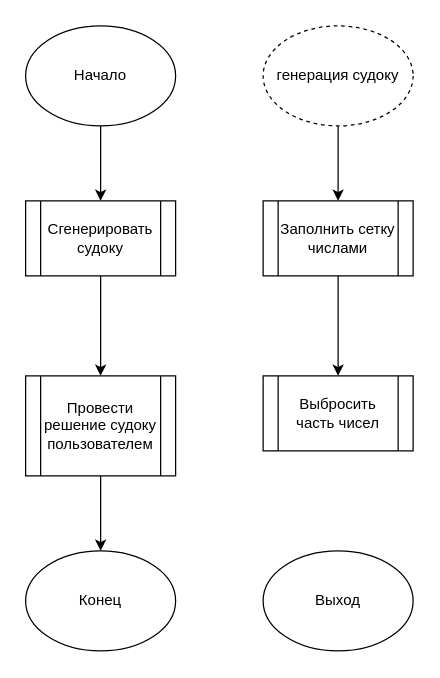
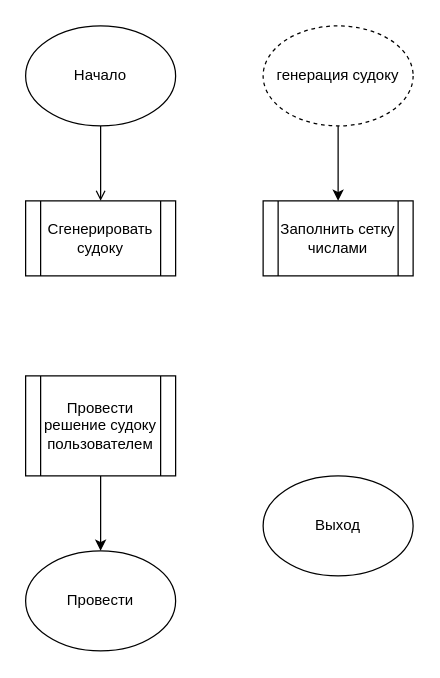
(101, 191) -> (101, 193)
(101, 322) -> none
(338, 322) -> none
(338, 413) -> none
(101, 601) -> (101, 601)
(338, 601) -> (338, 526)
